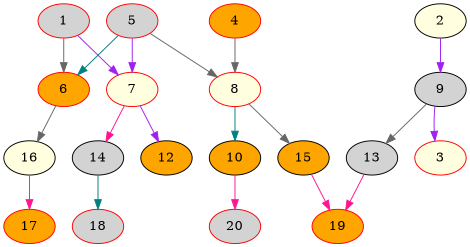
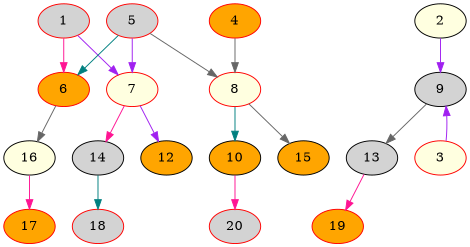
(64, 51) -> (64, 51)
(434, 119) -> (447, 128)
(318, 188) -> none
